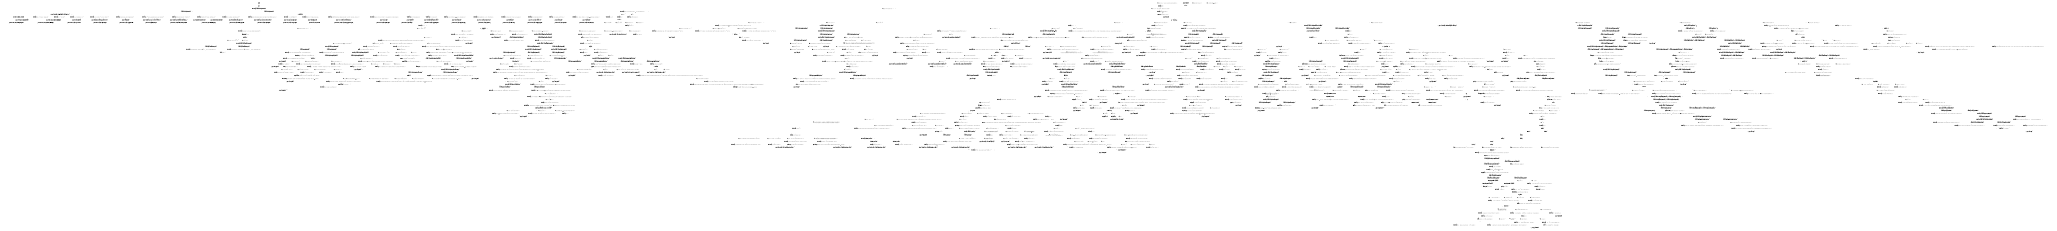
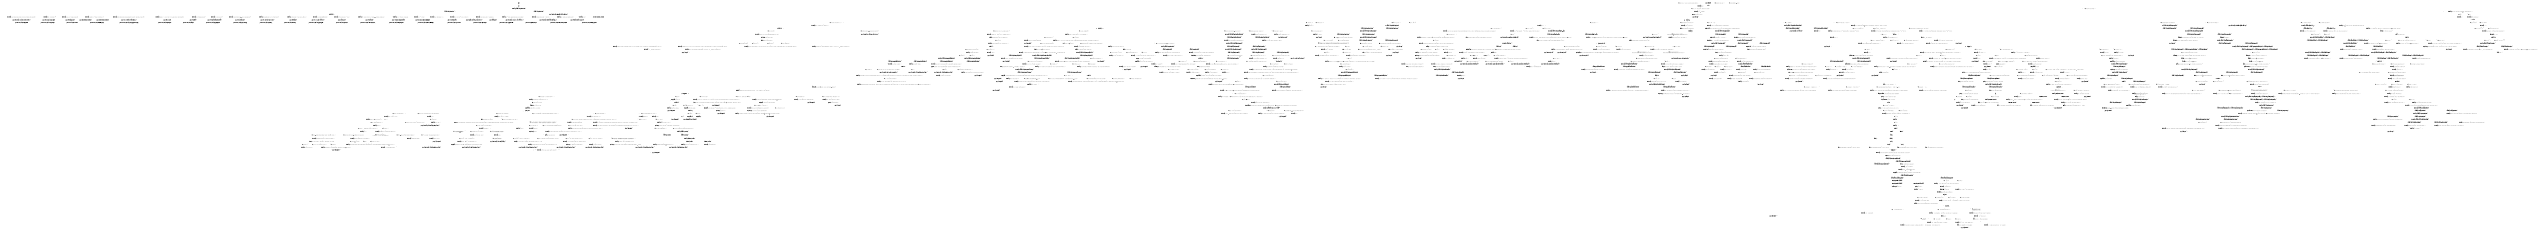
none -> (428, 114)
